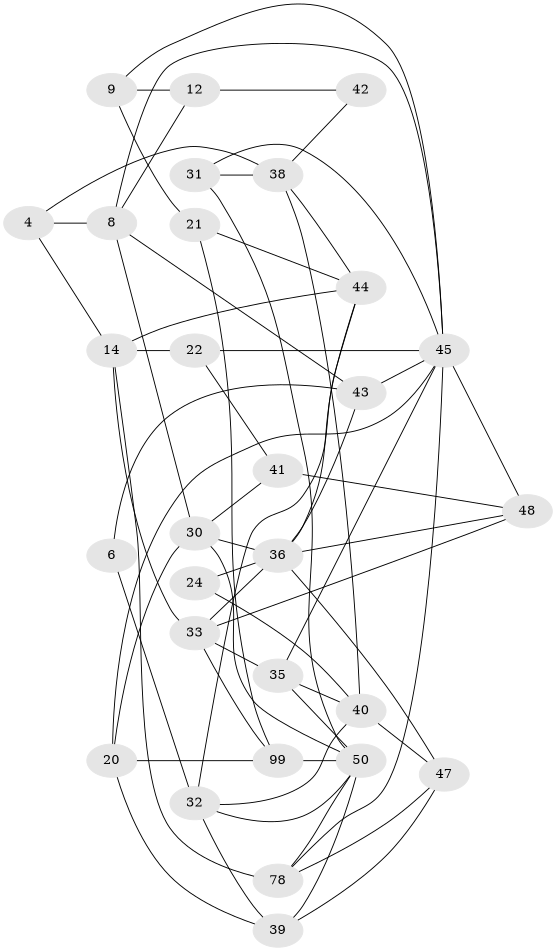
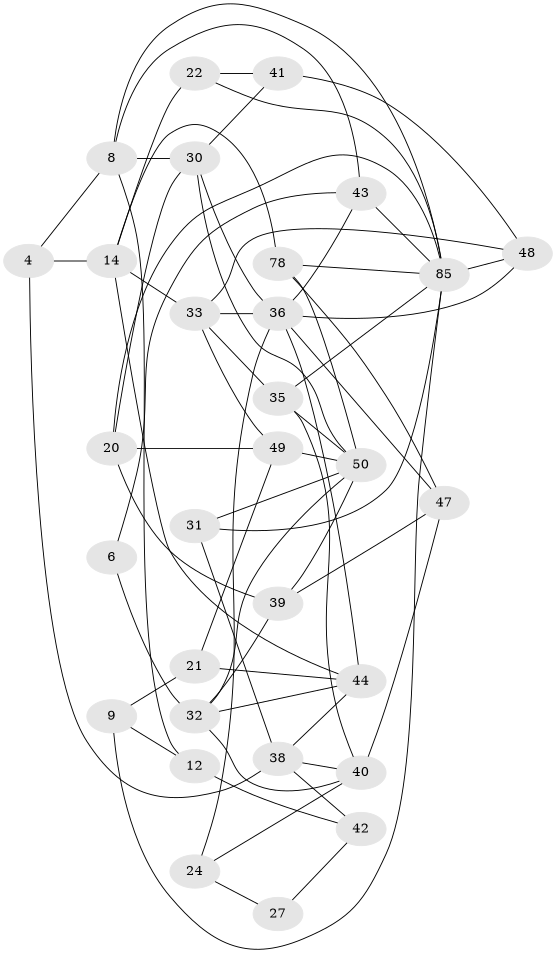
(444, 351) -> (444, 275)
(278, 761) -> (278, 449)
none -> (278, 914)
